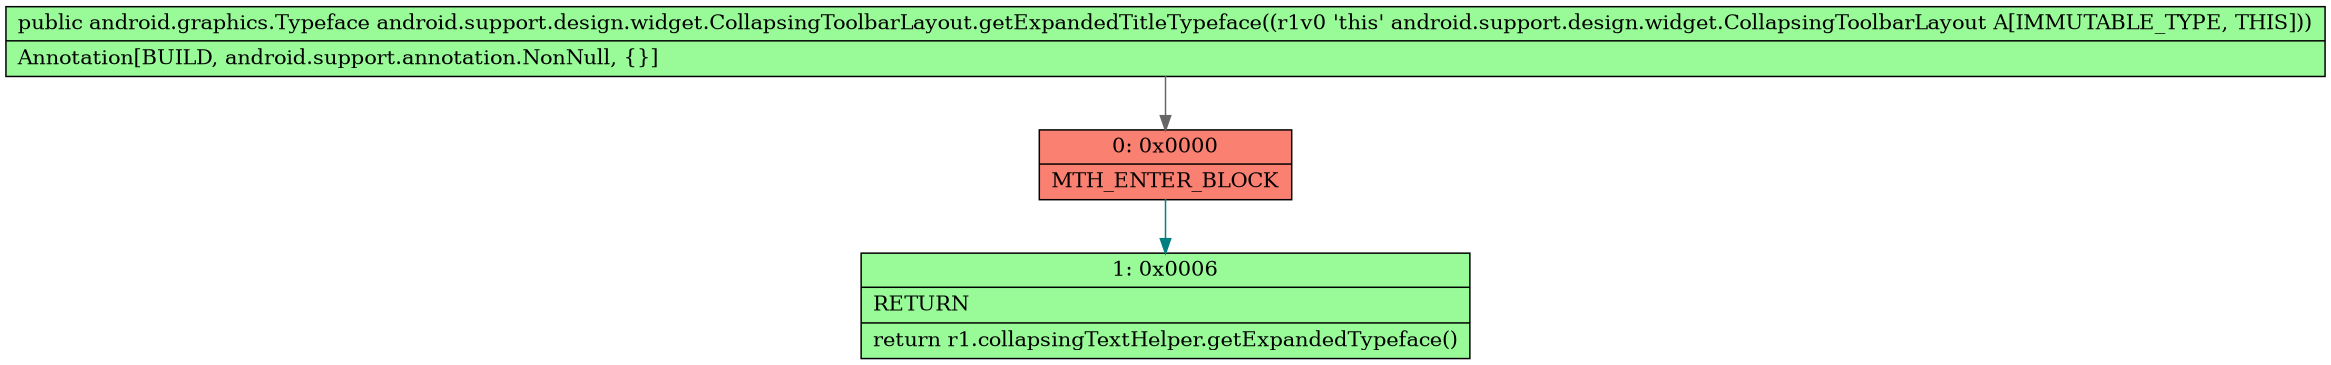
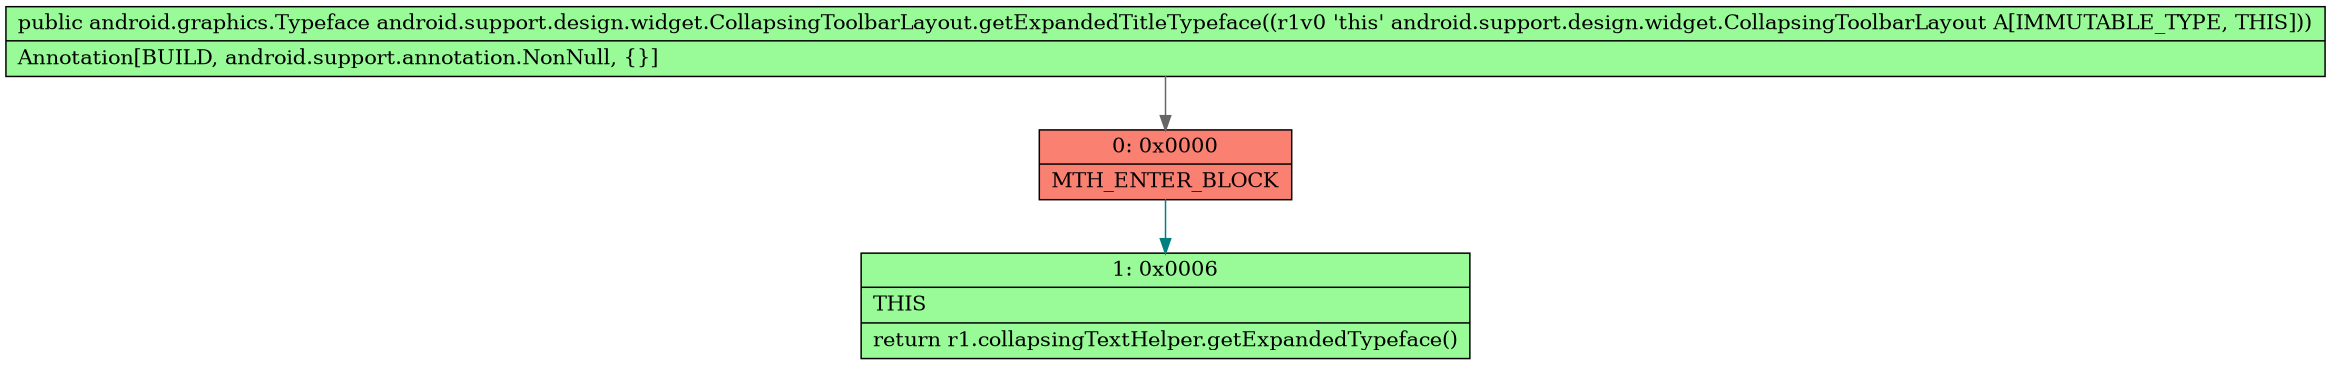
(921, 304) -> (900, 304)
